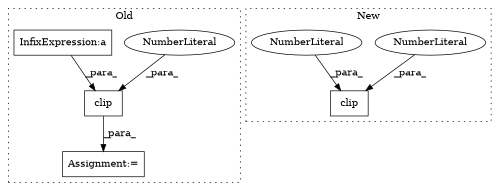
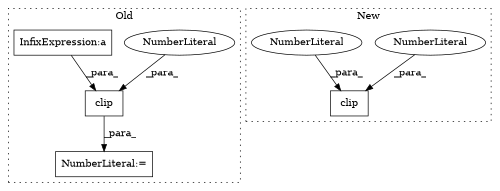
(103, 164) -> (104, 164)
